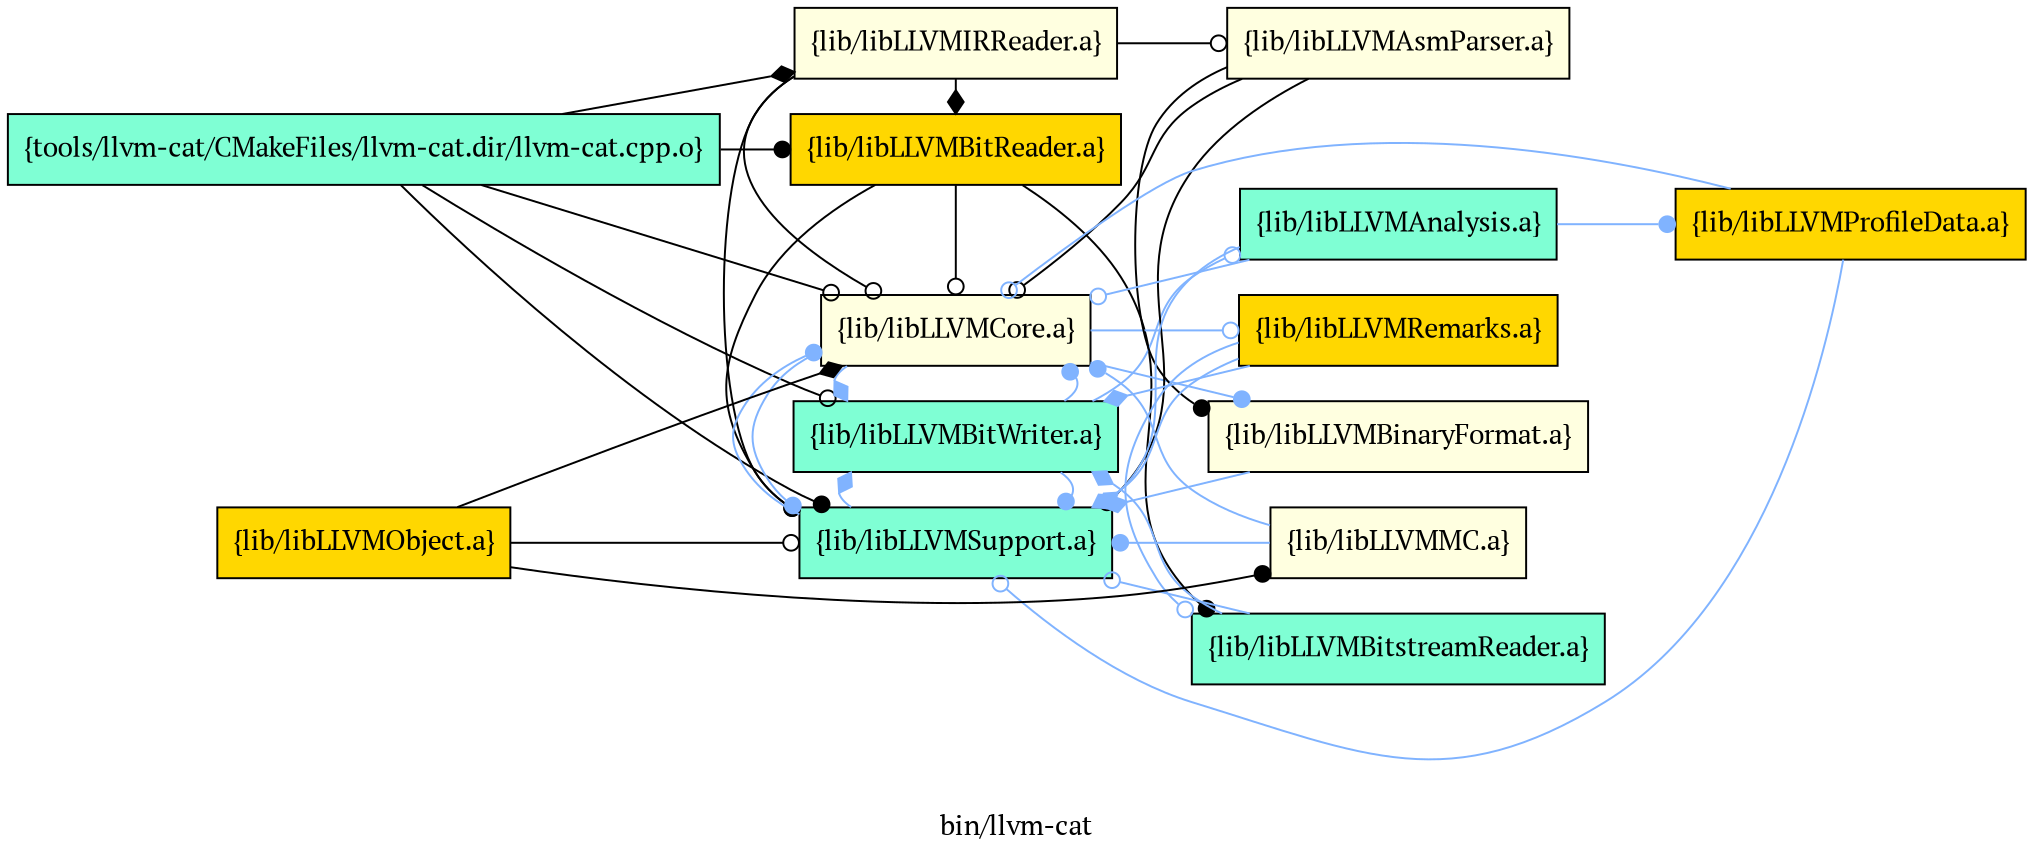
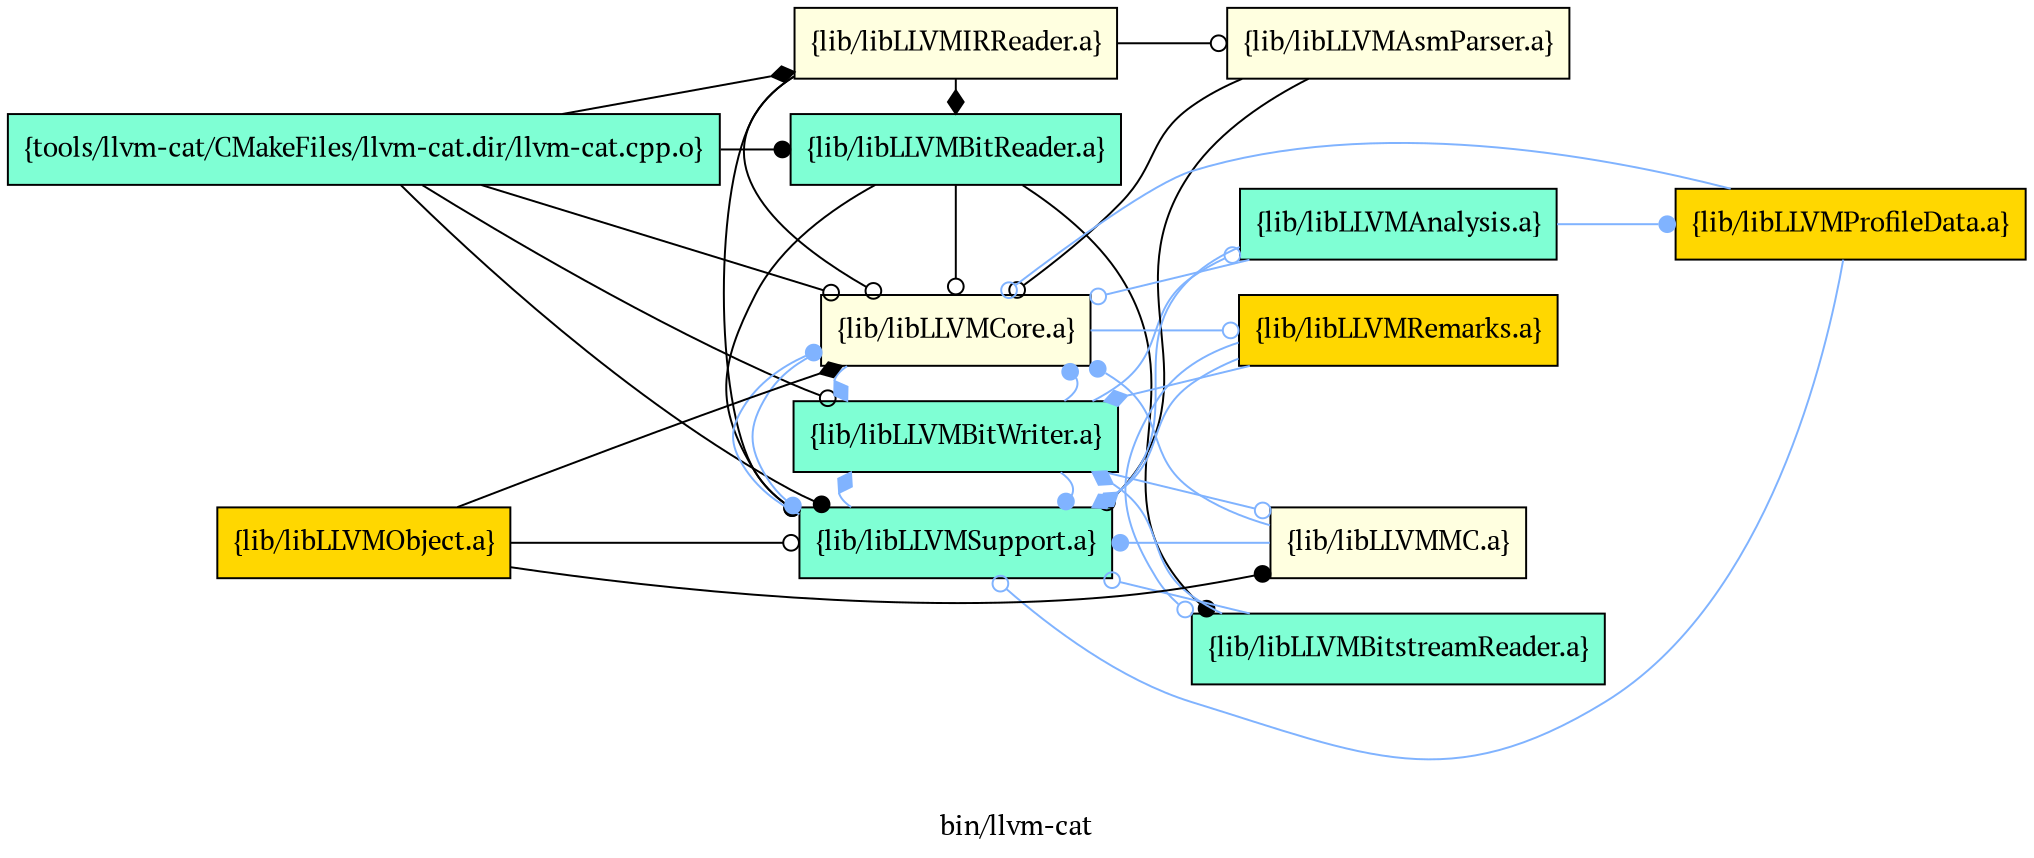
(956, 149) -> (956, 149)
(1398, 437) -> none
none -> (1172, 489)
